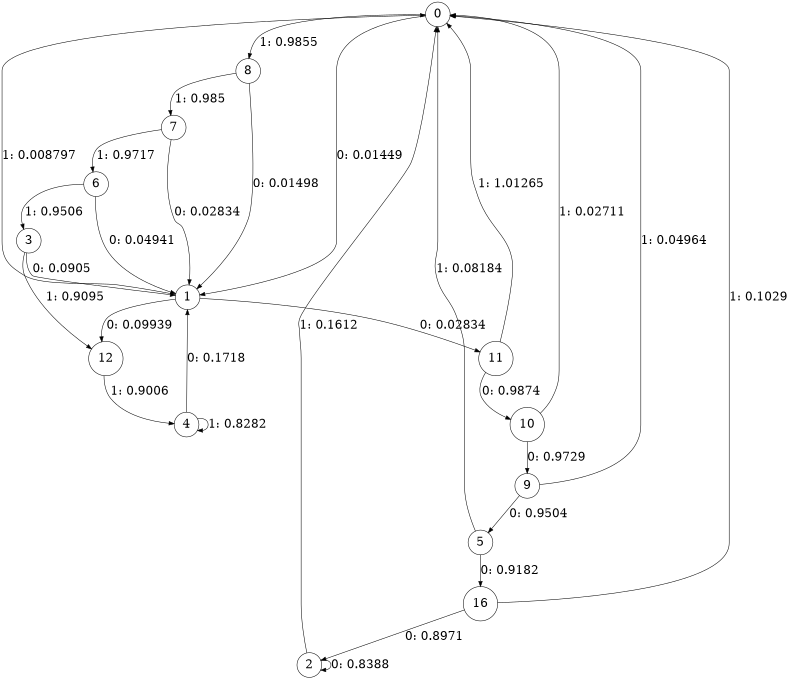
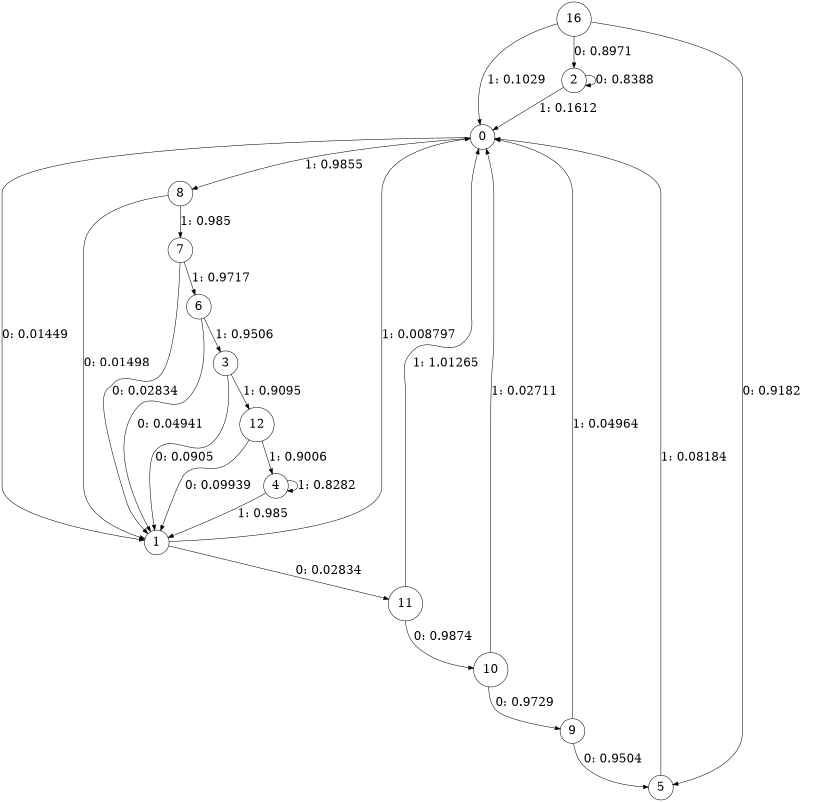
(130, 308) -> (194, 469)
(222, 359) -> (271, 514)
(480, 568) -> (743, 366)
